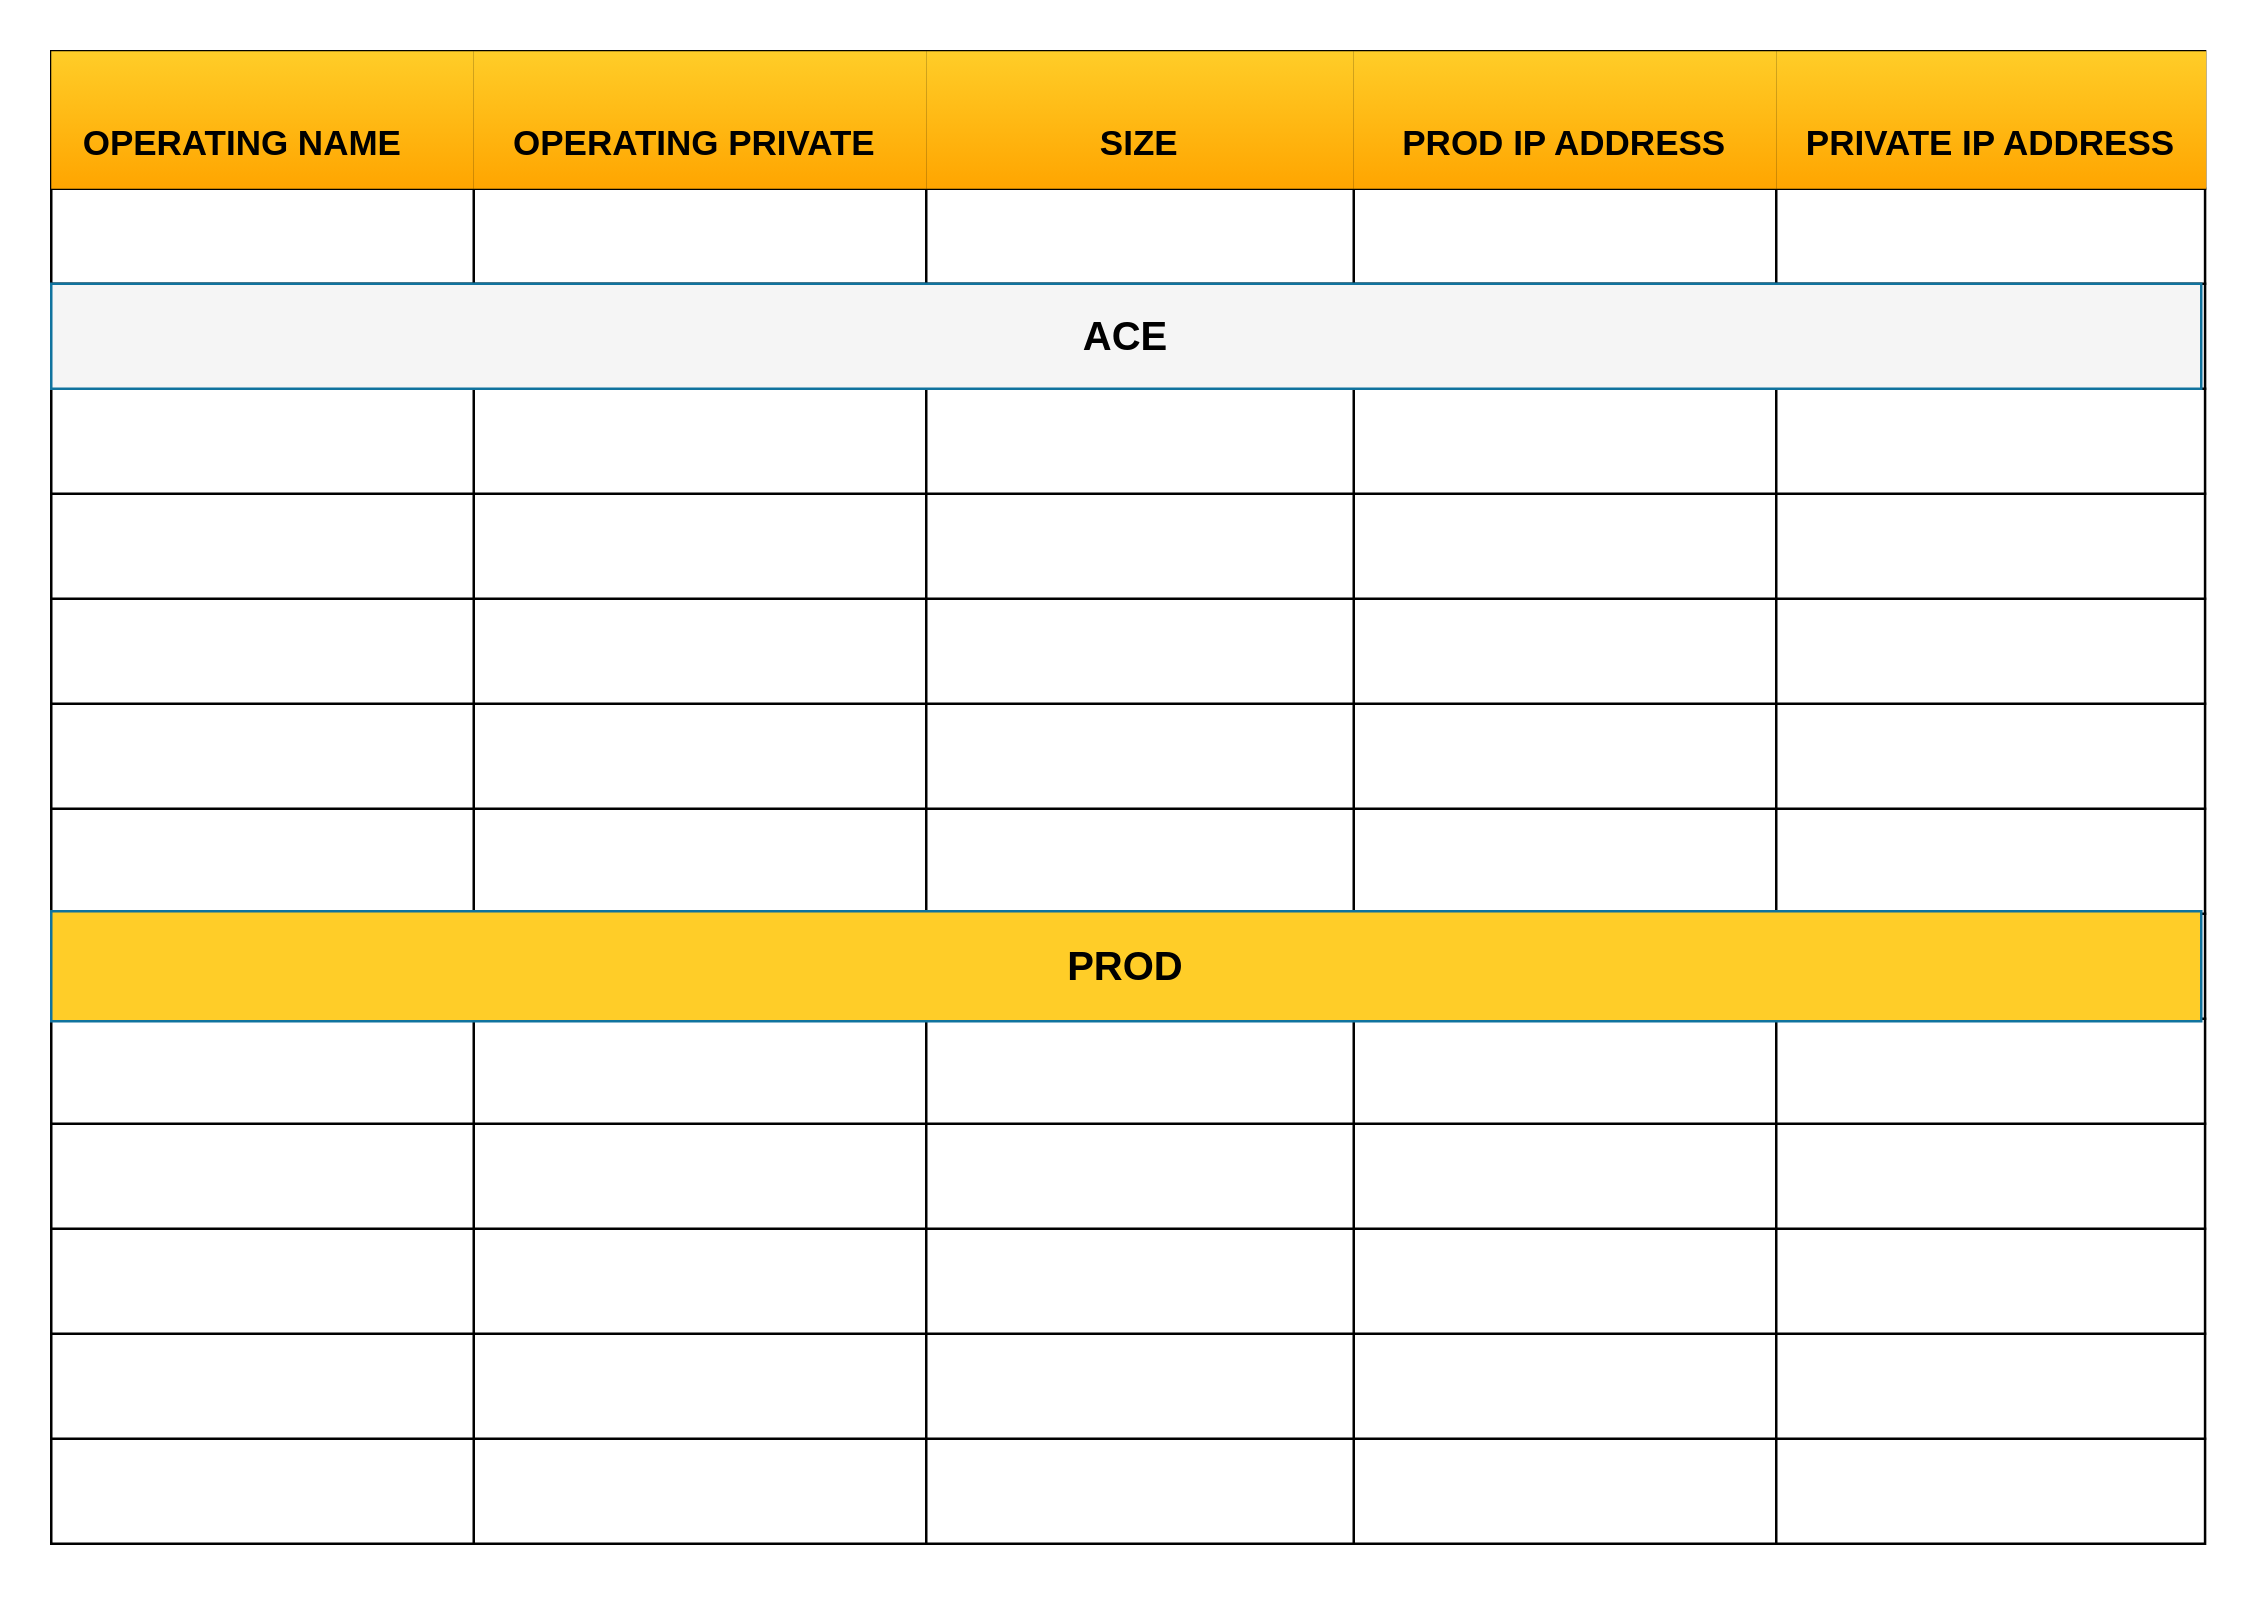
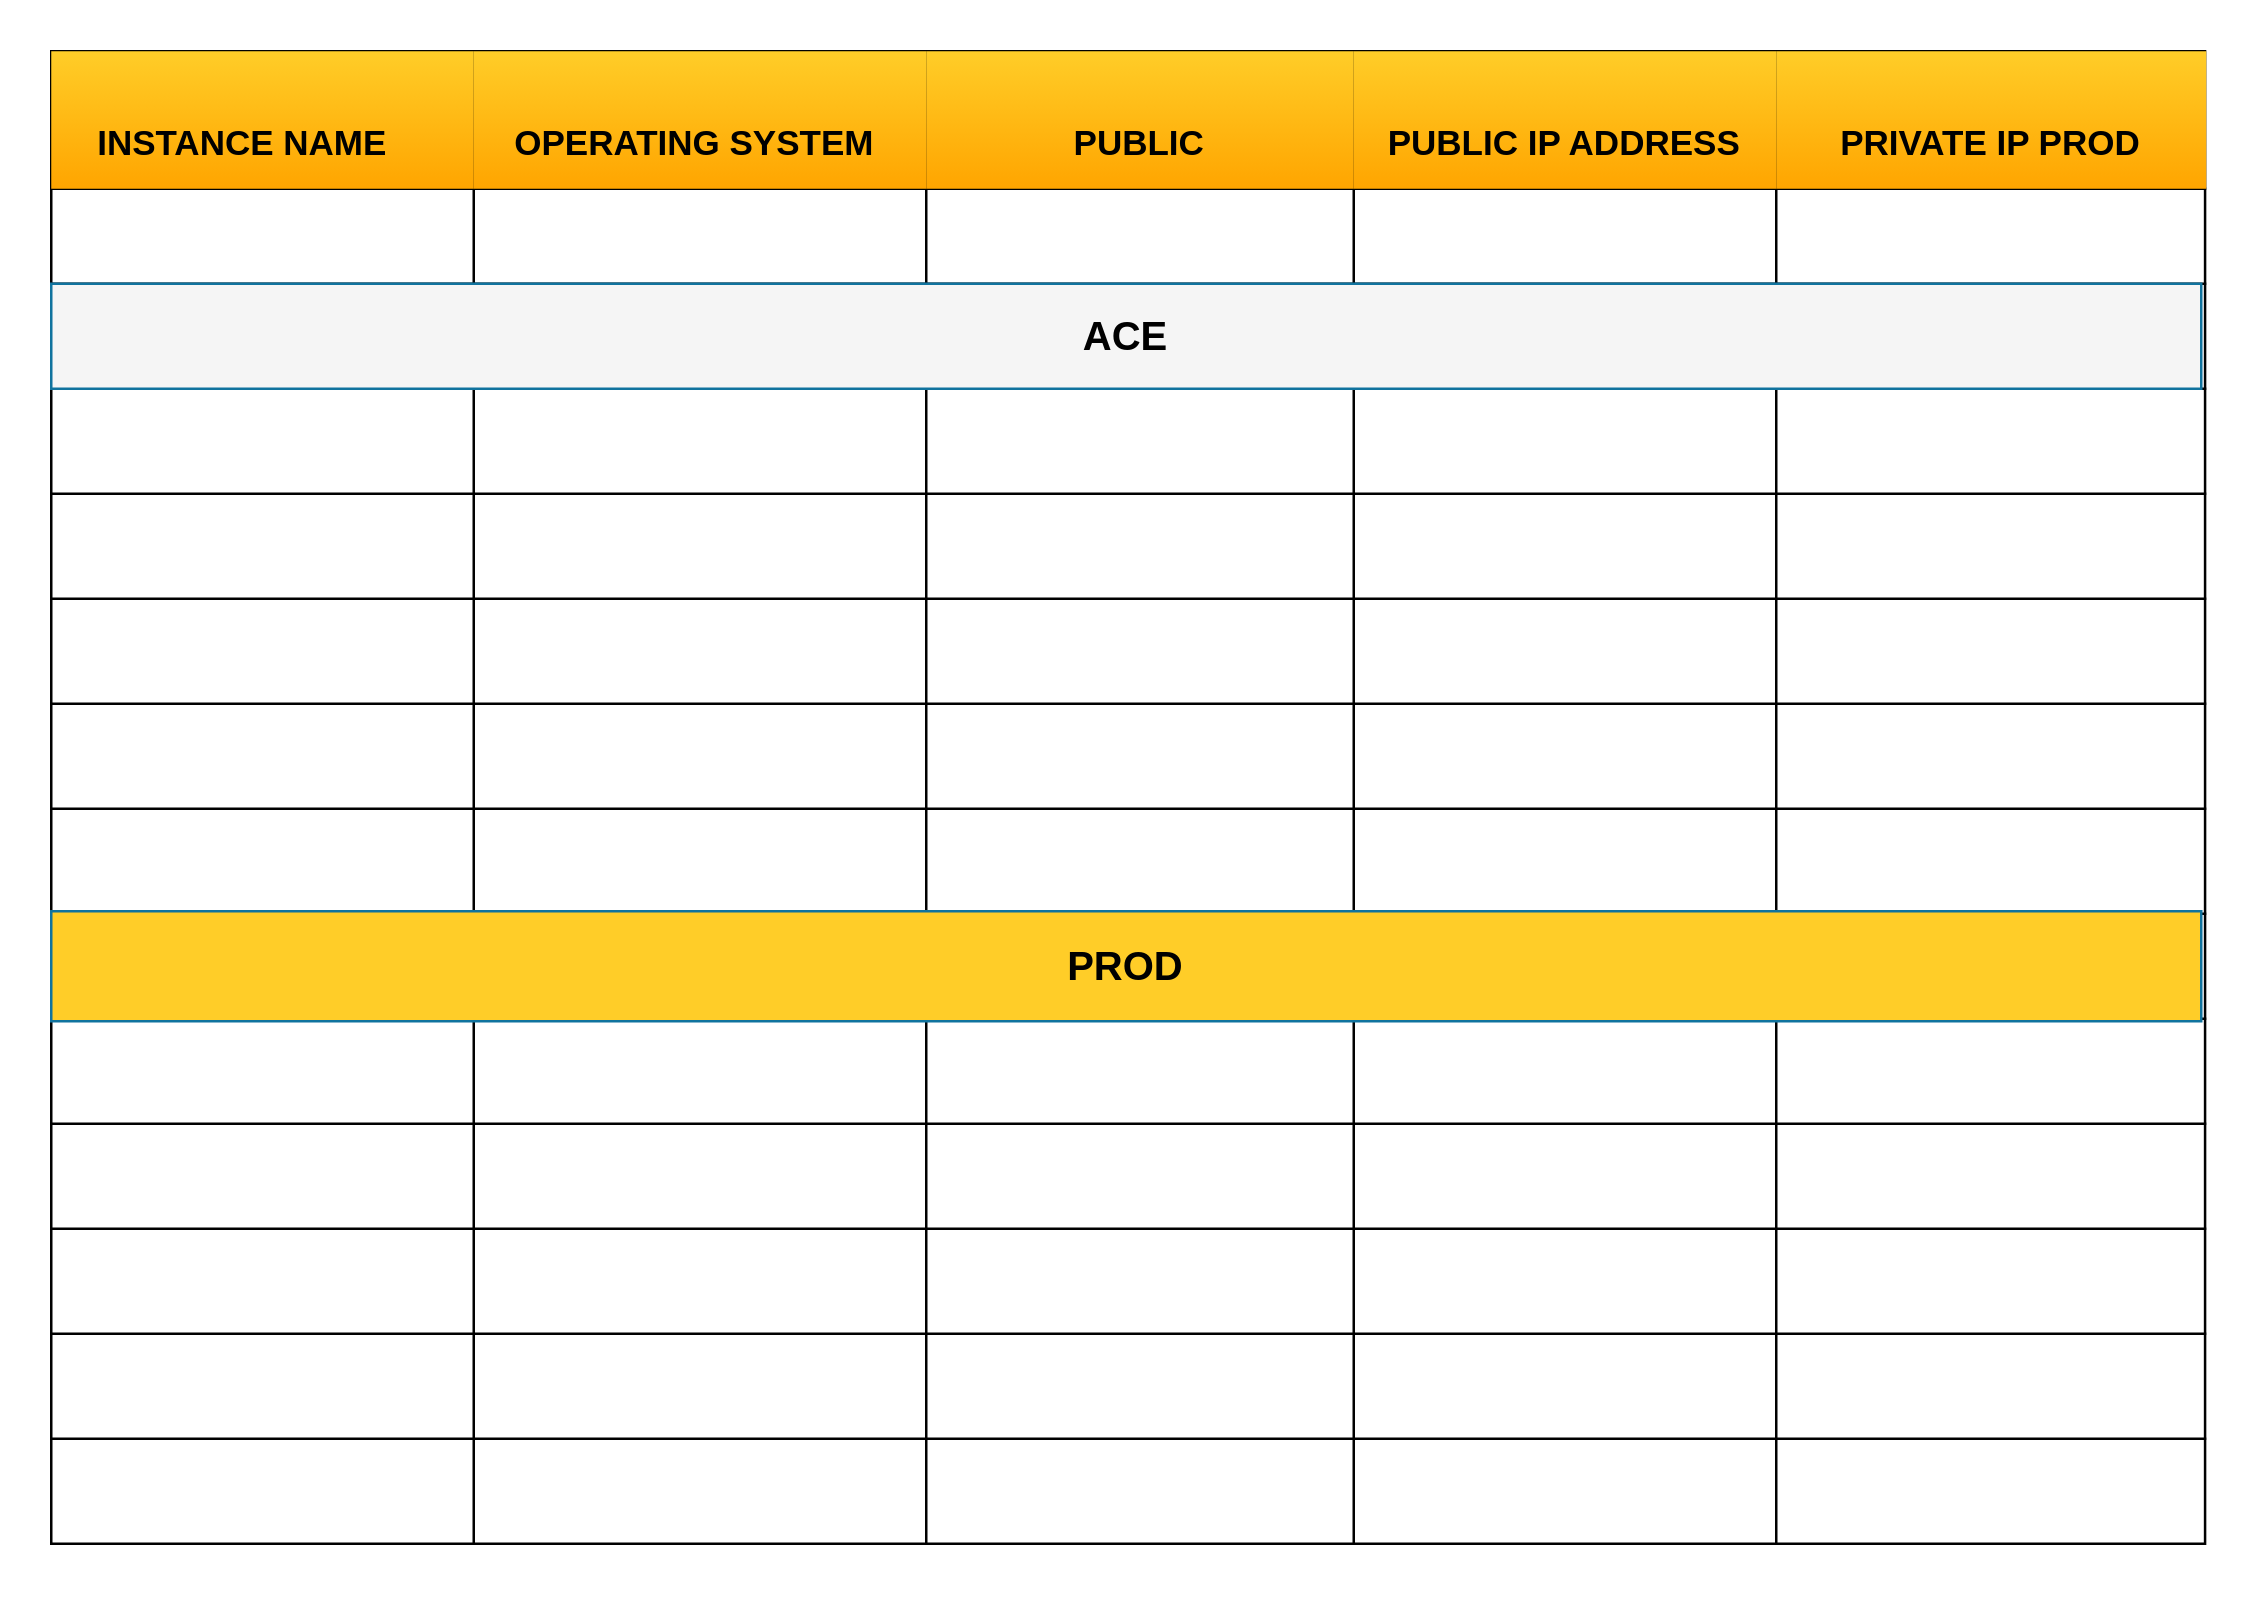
(263, 121) -> (263, 121)
(700, 121) -> (700, 121)
(1140, 121) -> (1140, 121)
(1565, 121) -> (1565, 121)
(1991, 121) -> (1991, 121)
